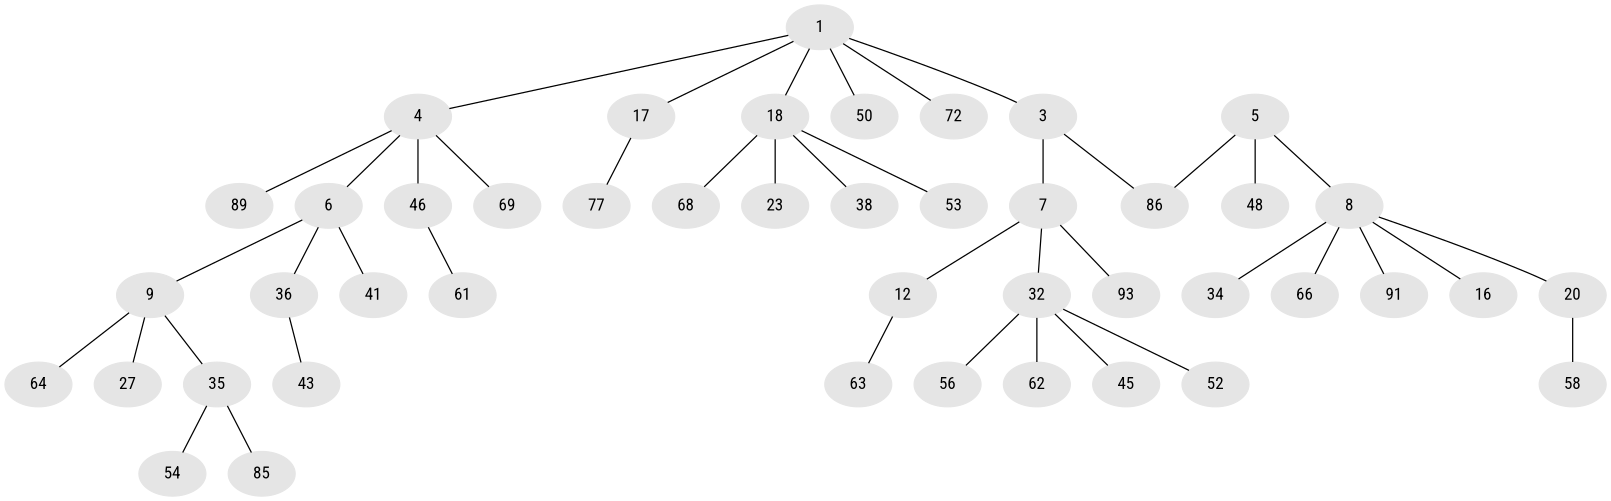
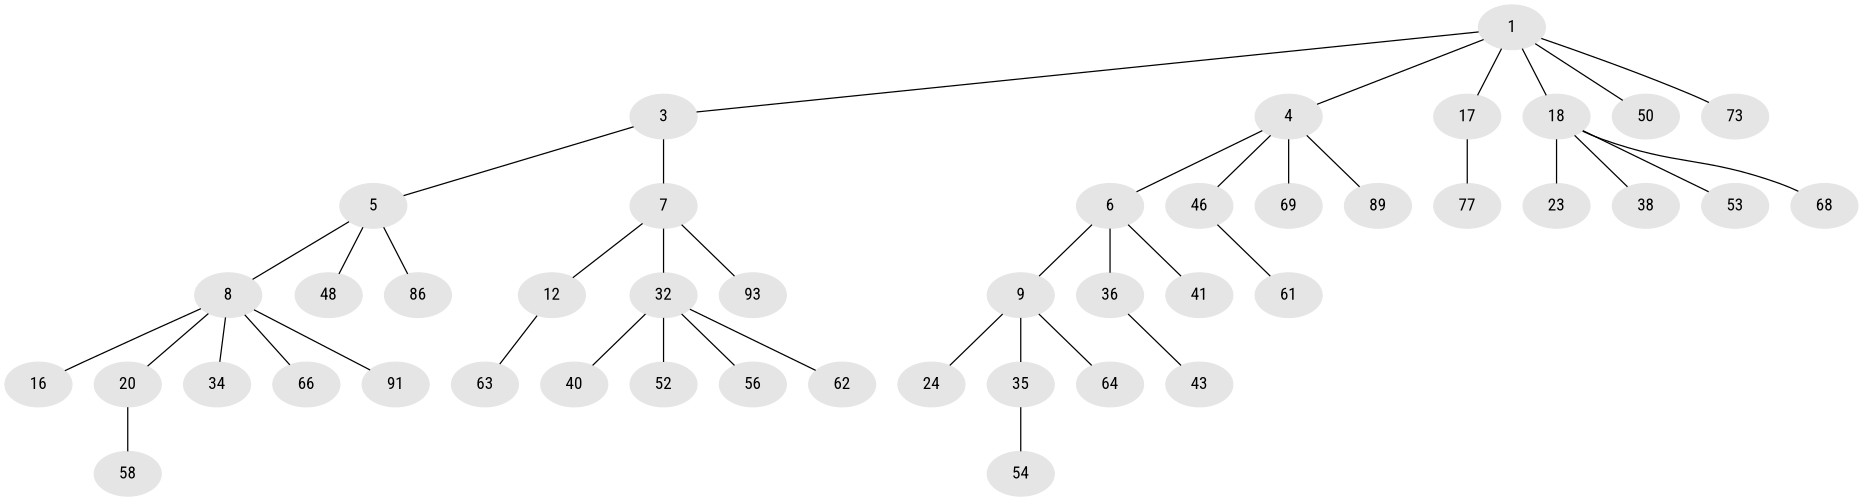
(954, 117) -> (1735, 117)
(1099, 161) -> (519, 161)
(128, 384) -> (931, 384)
(1126, 384) -> (574, 384)
(262, 474) -> none
